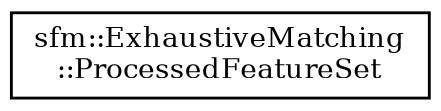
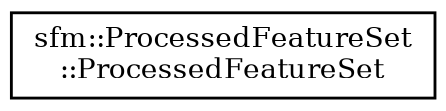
(220, 55) -> (223, 55)
